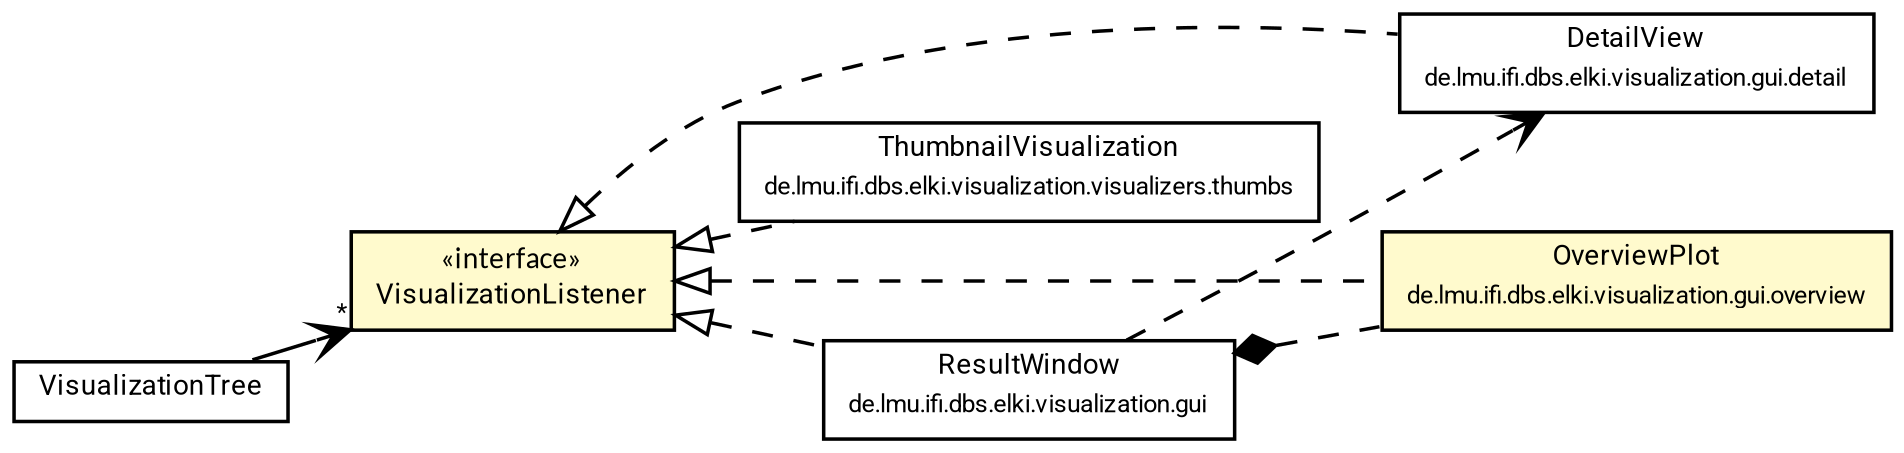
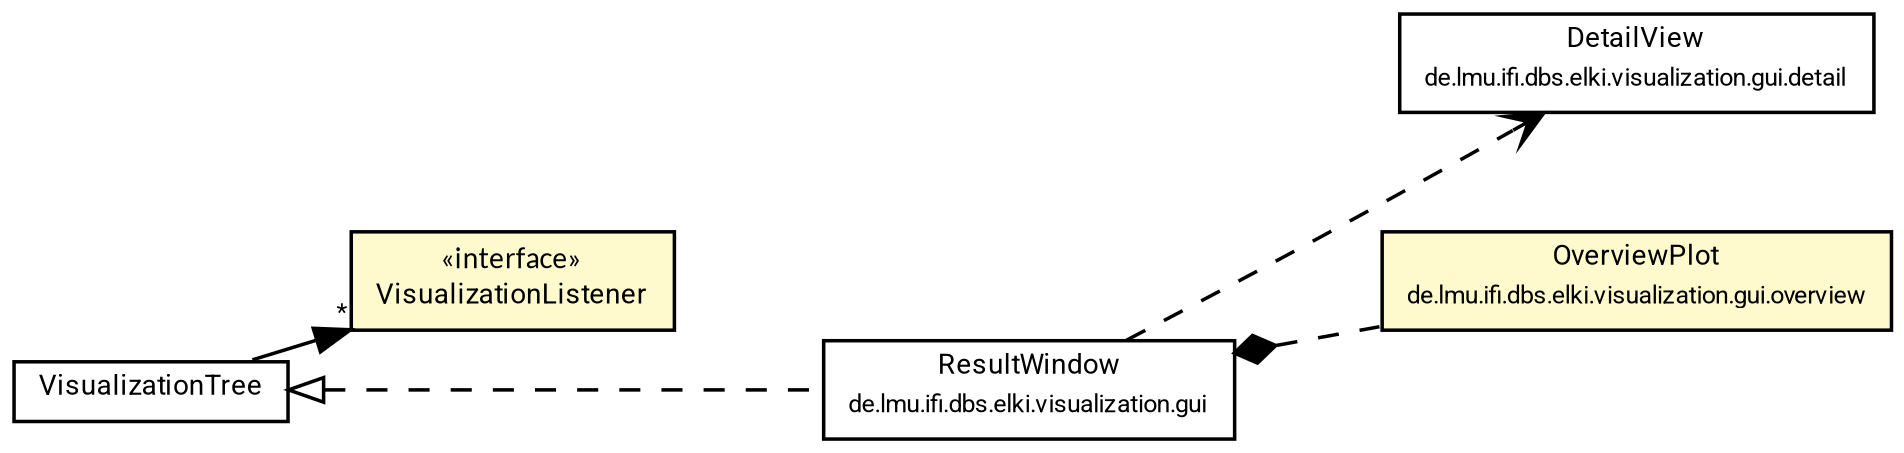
(972, 45) -> none
(1027, 172) -> none
(1045, 281) -> none
(766, 335) -> (573, 390)
(284, 350) -> (284, 350)
